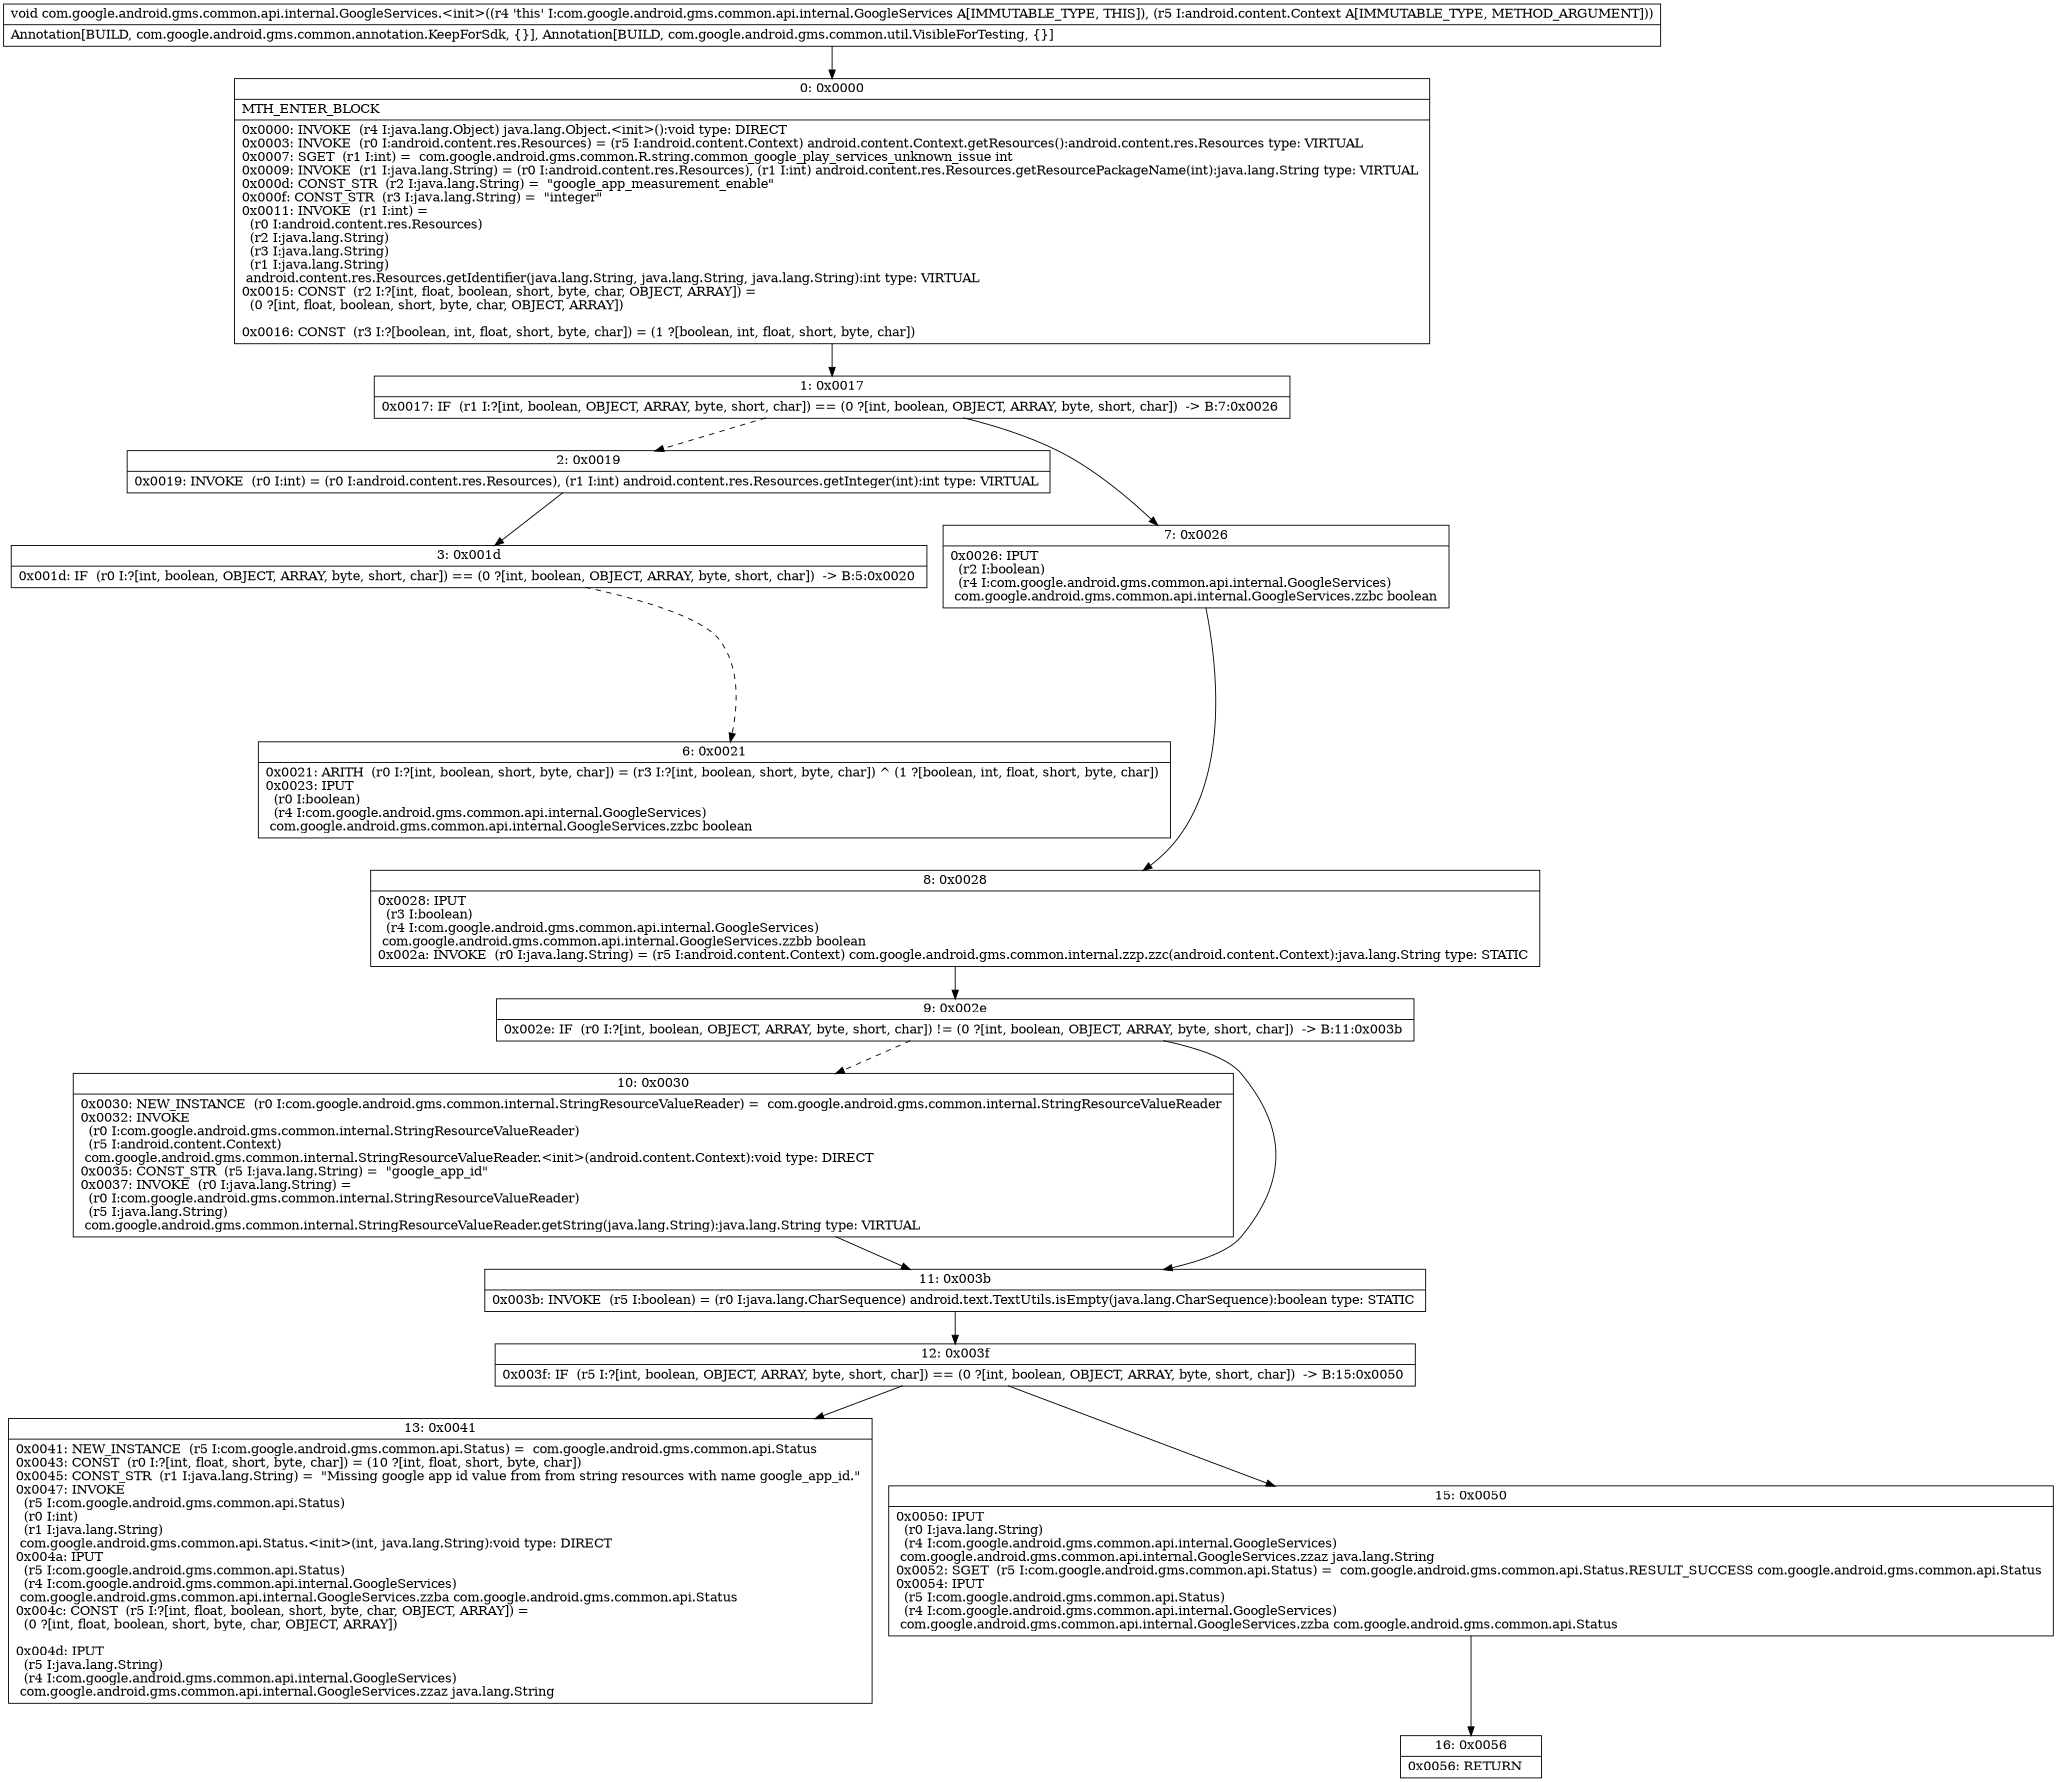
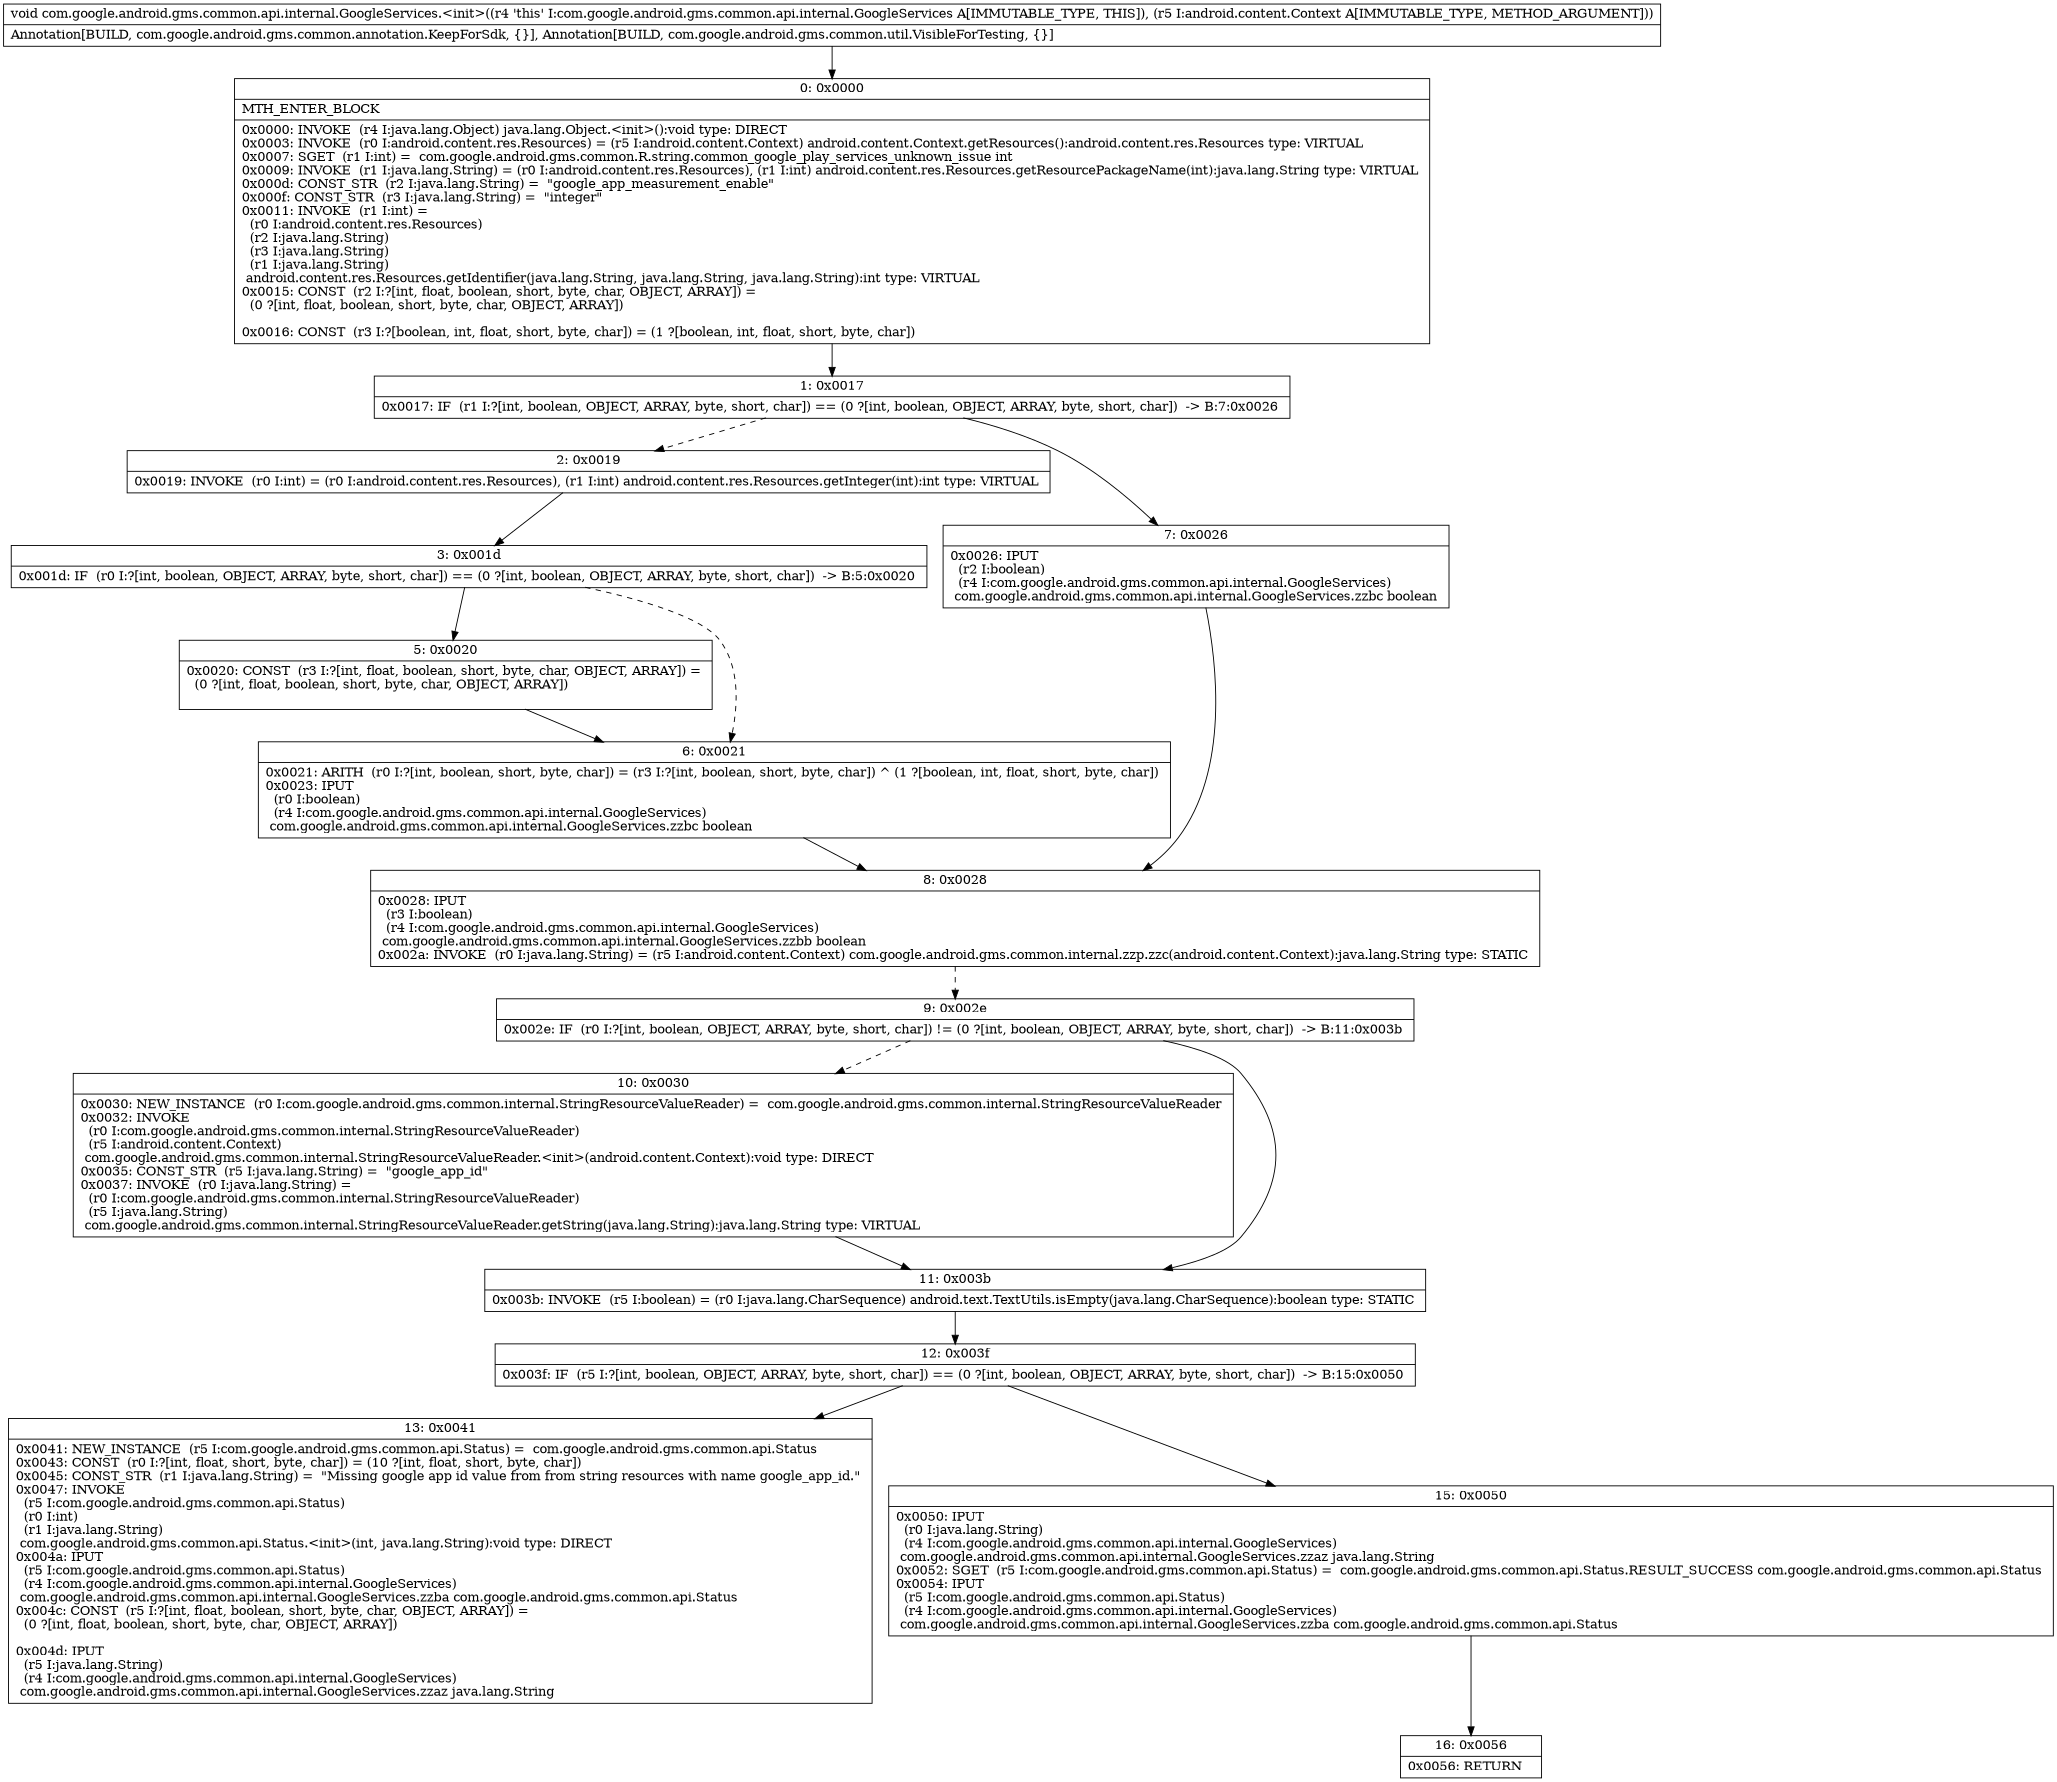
none -> (446, 675)
none -> (831, 852)
(955, 978) -> (955, 978)
